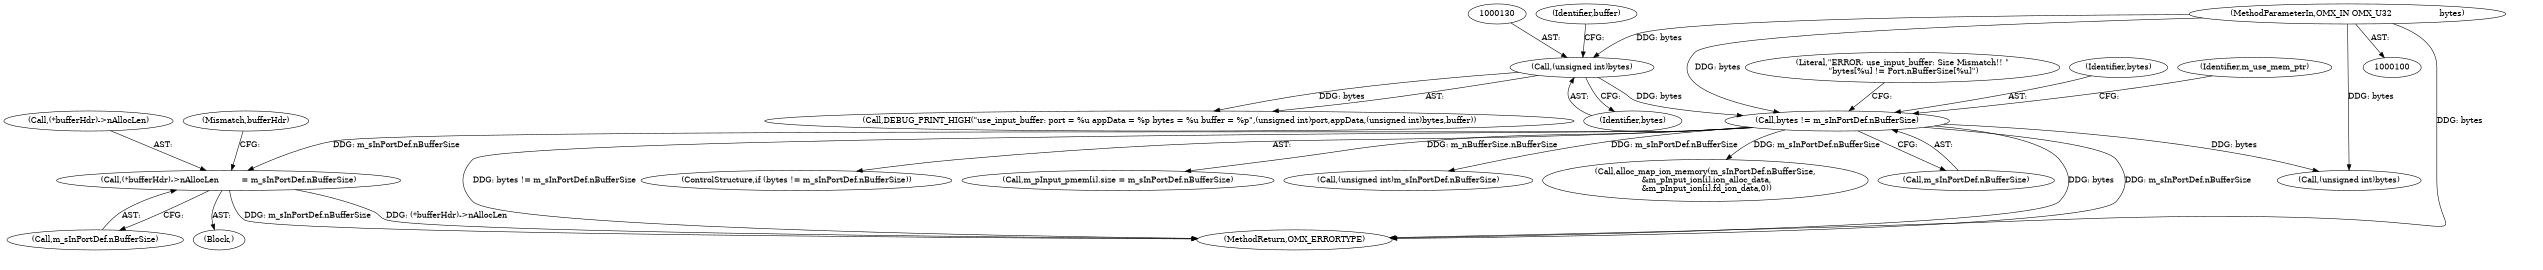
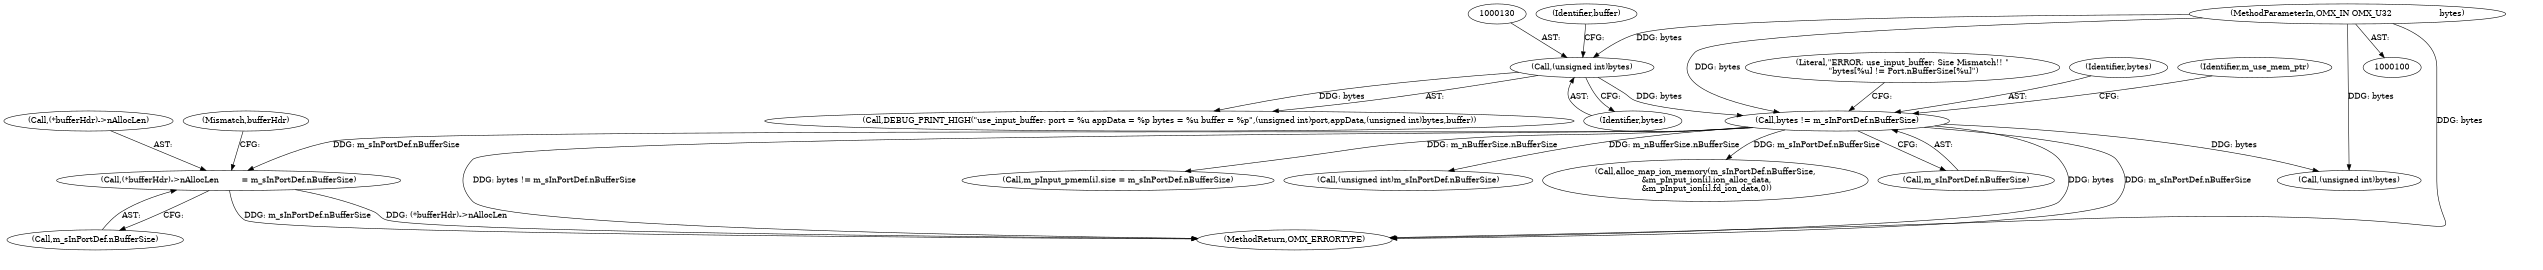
(1674, 145) -> (1674, 145)
(796, 180) -> none
(219, 240) -> none
